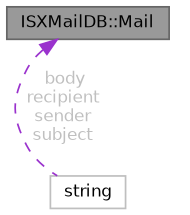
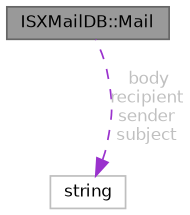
(16, 116) -> (111, 99)
